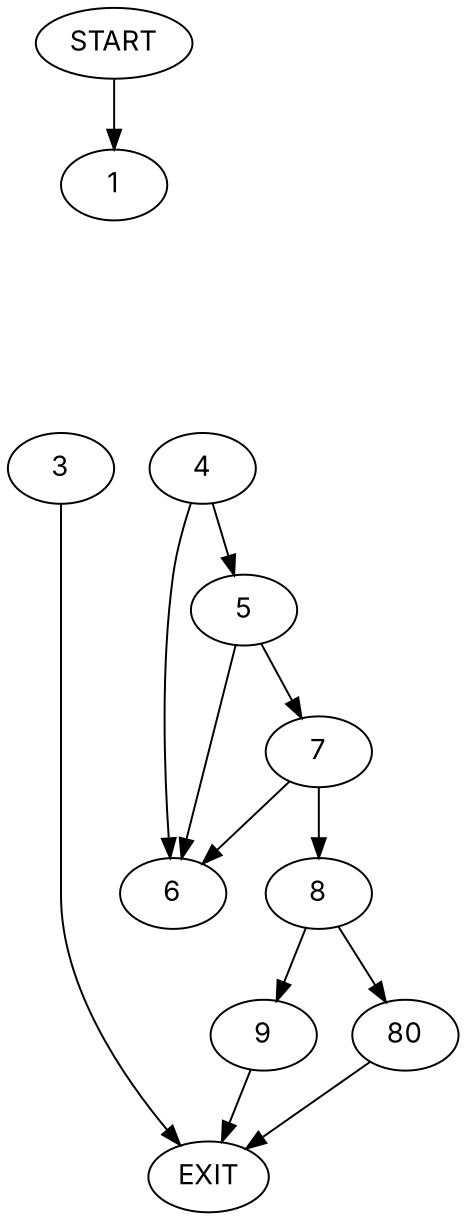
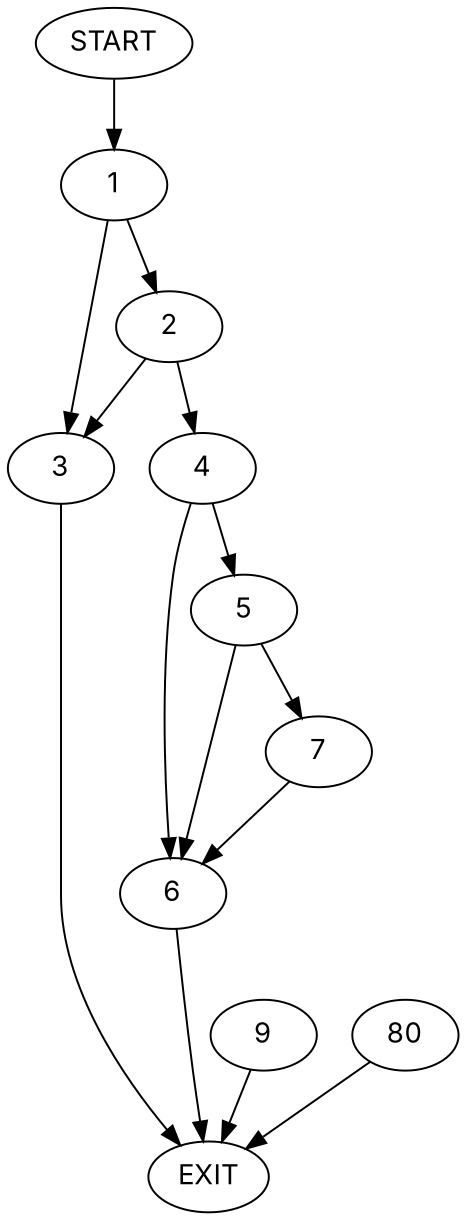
none -> (89, 317)
none -> (169, 327)
(319, 893) -> none
none -> (187, 1025)
